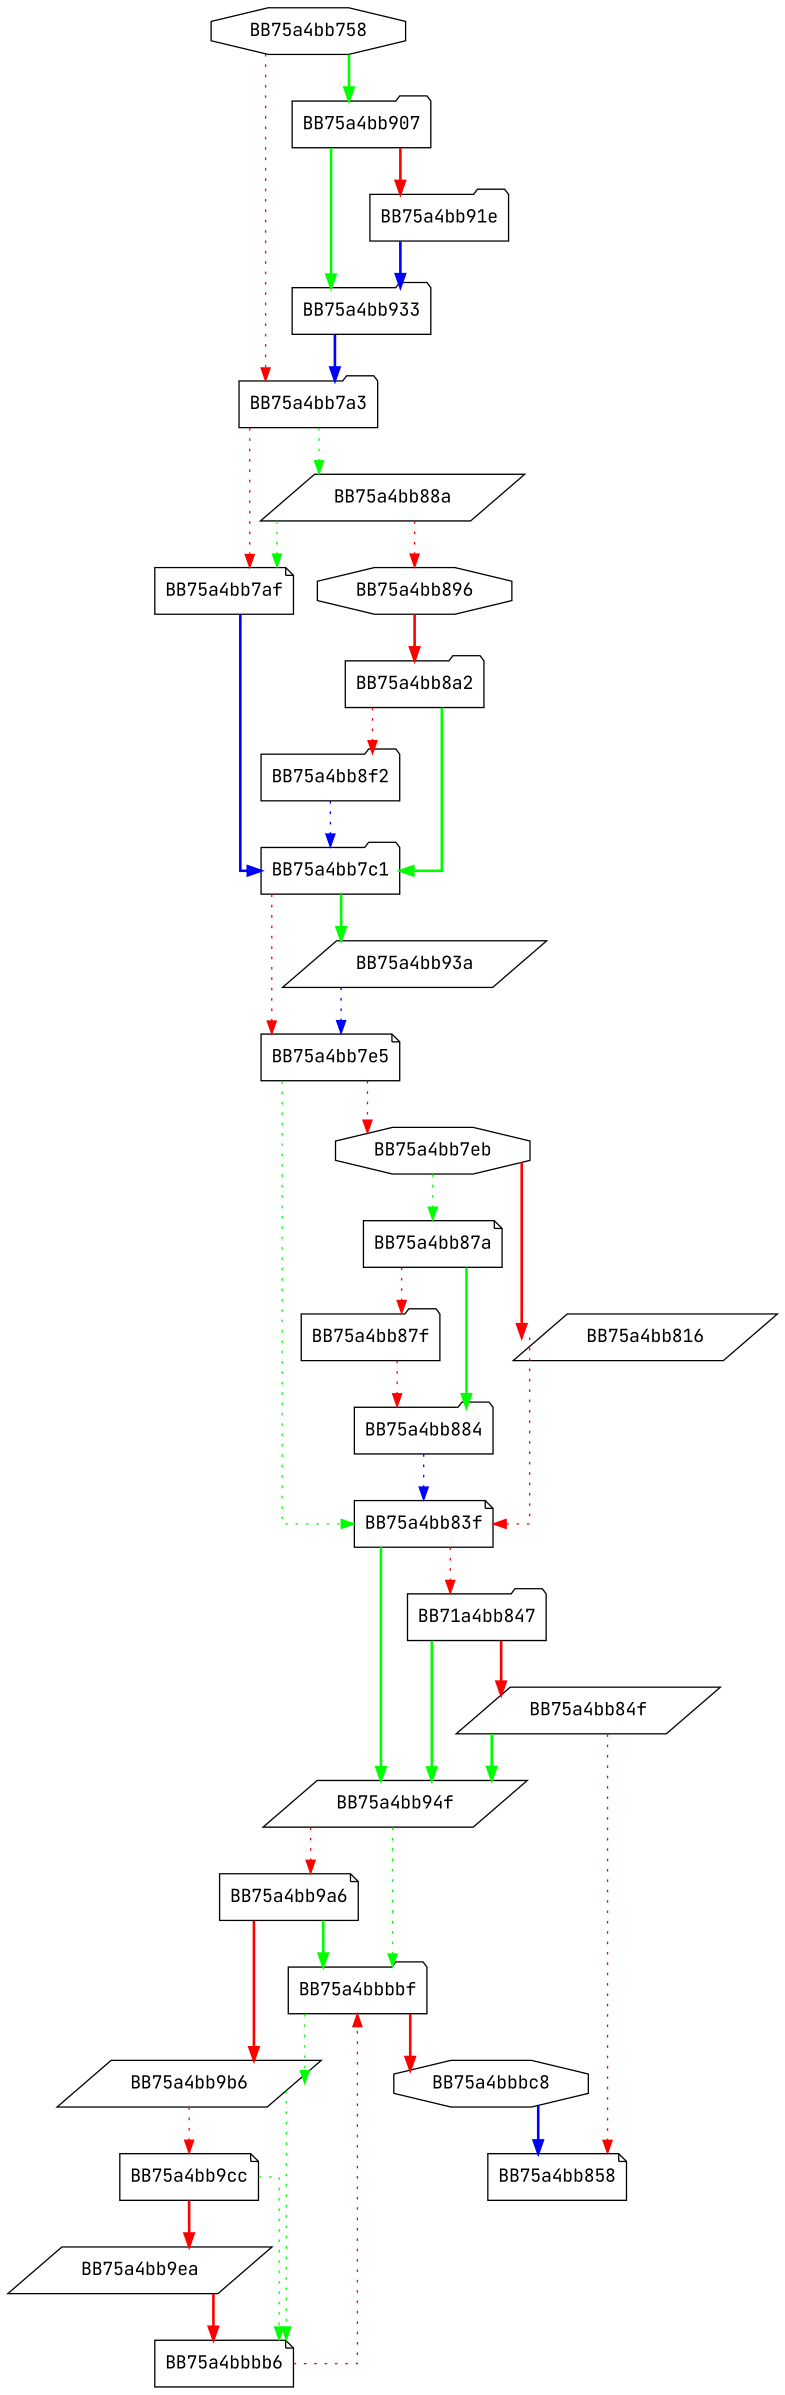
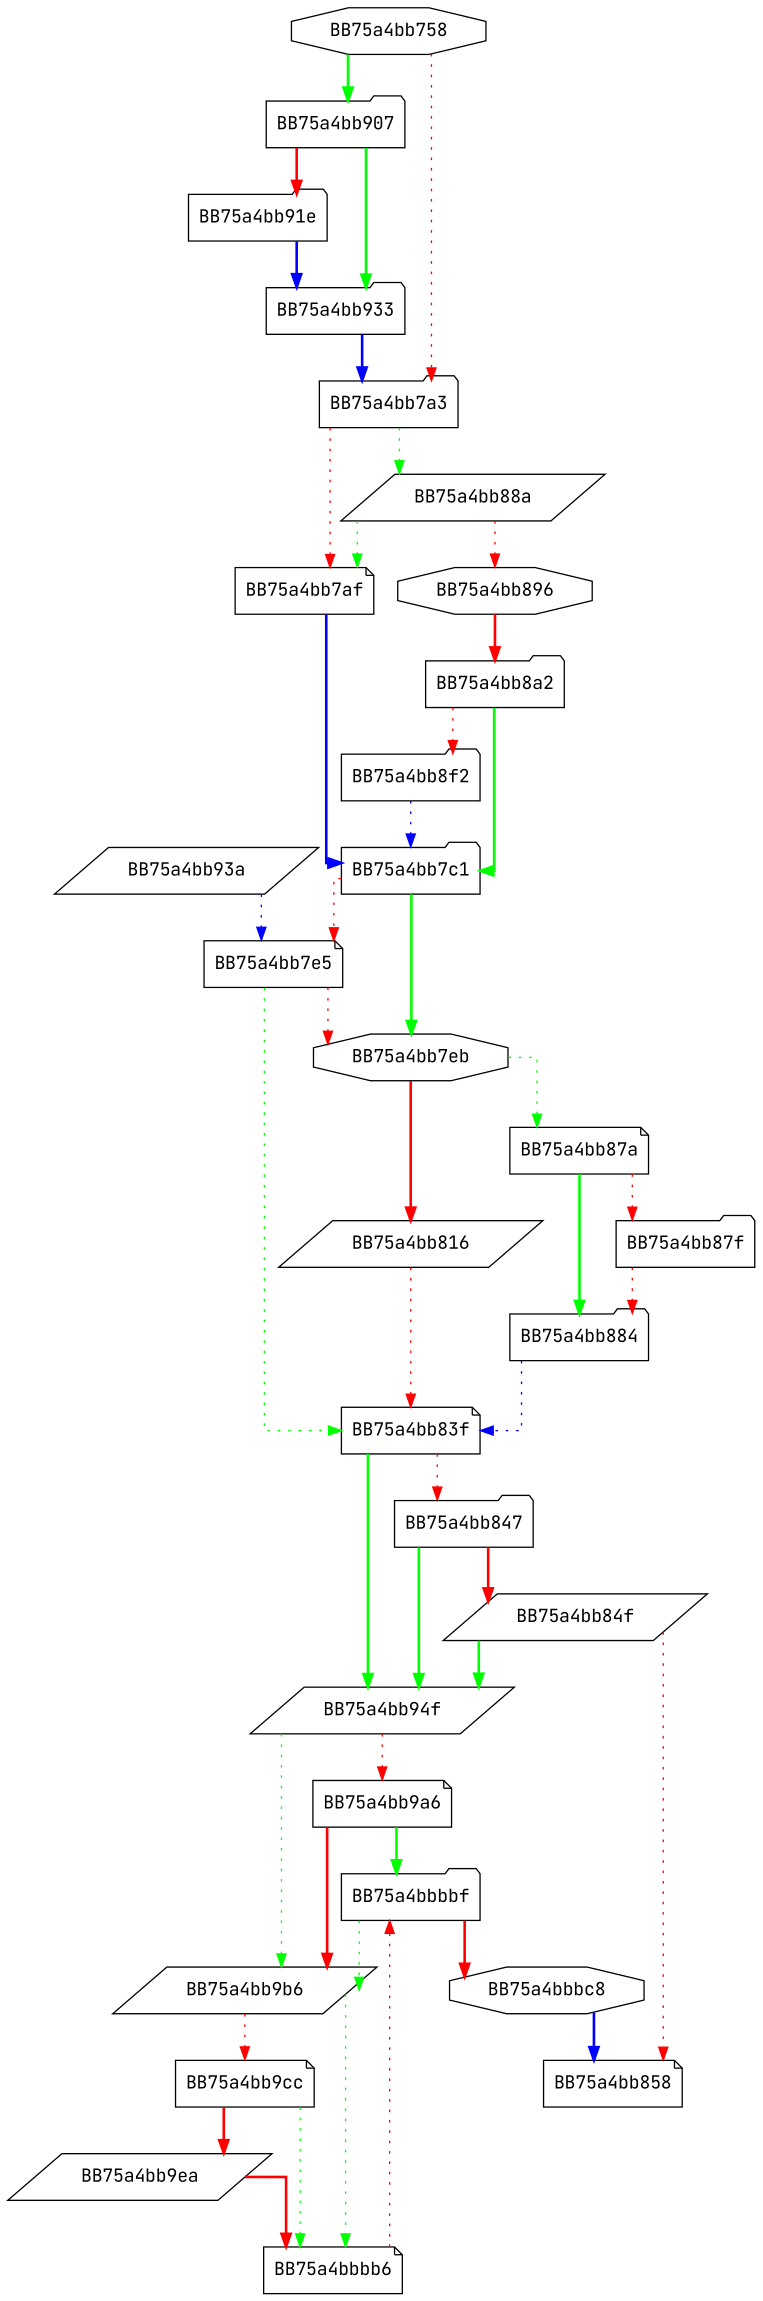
(341, 911) -> (411, 958)
(477, 1617) -> (464, 1524)
(393, 1891) -> (281, 1844)
